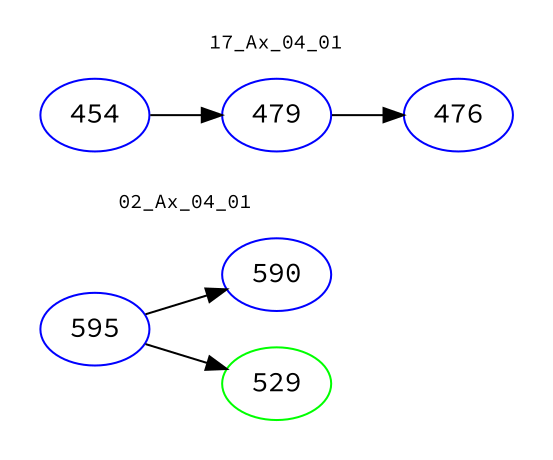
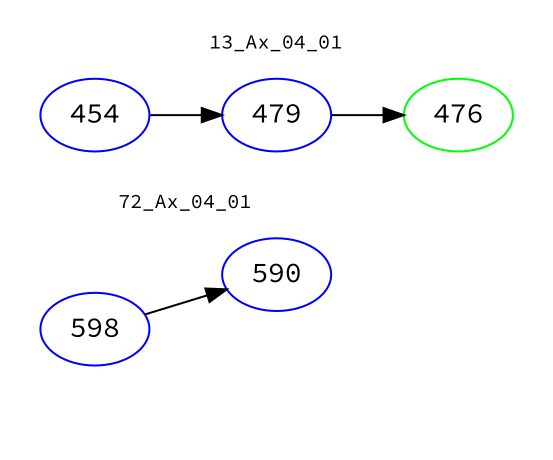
(277, 43) -> (277, 43)
(458, 115) -> (458, 115)
(186, 203) -> (186, 203)
(95, 329) -> (95, 329)
(277, 384) -> none
